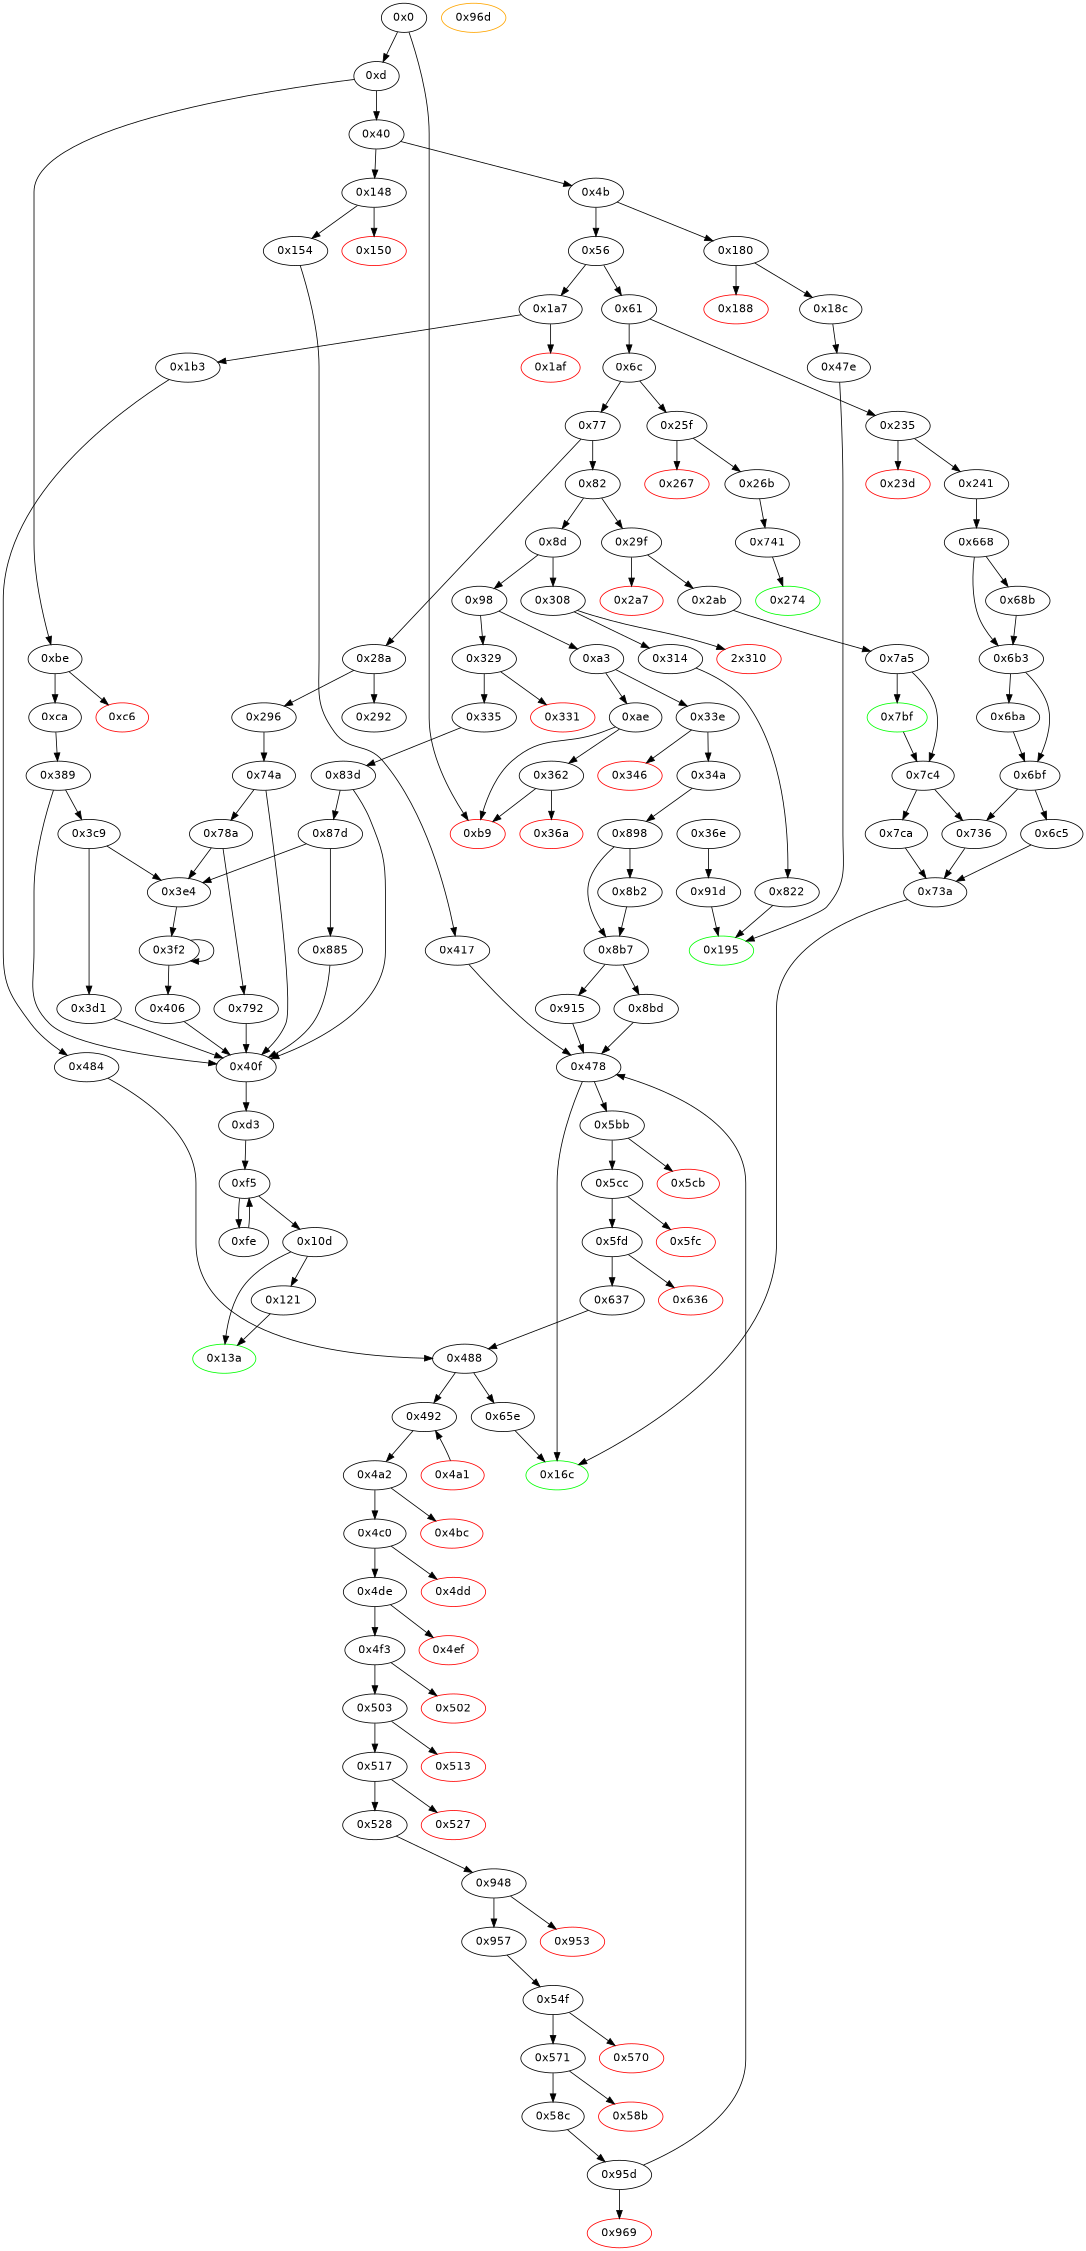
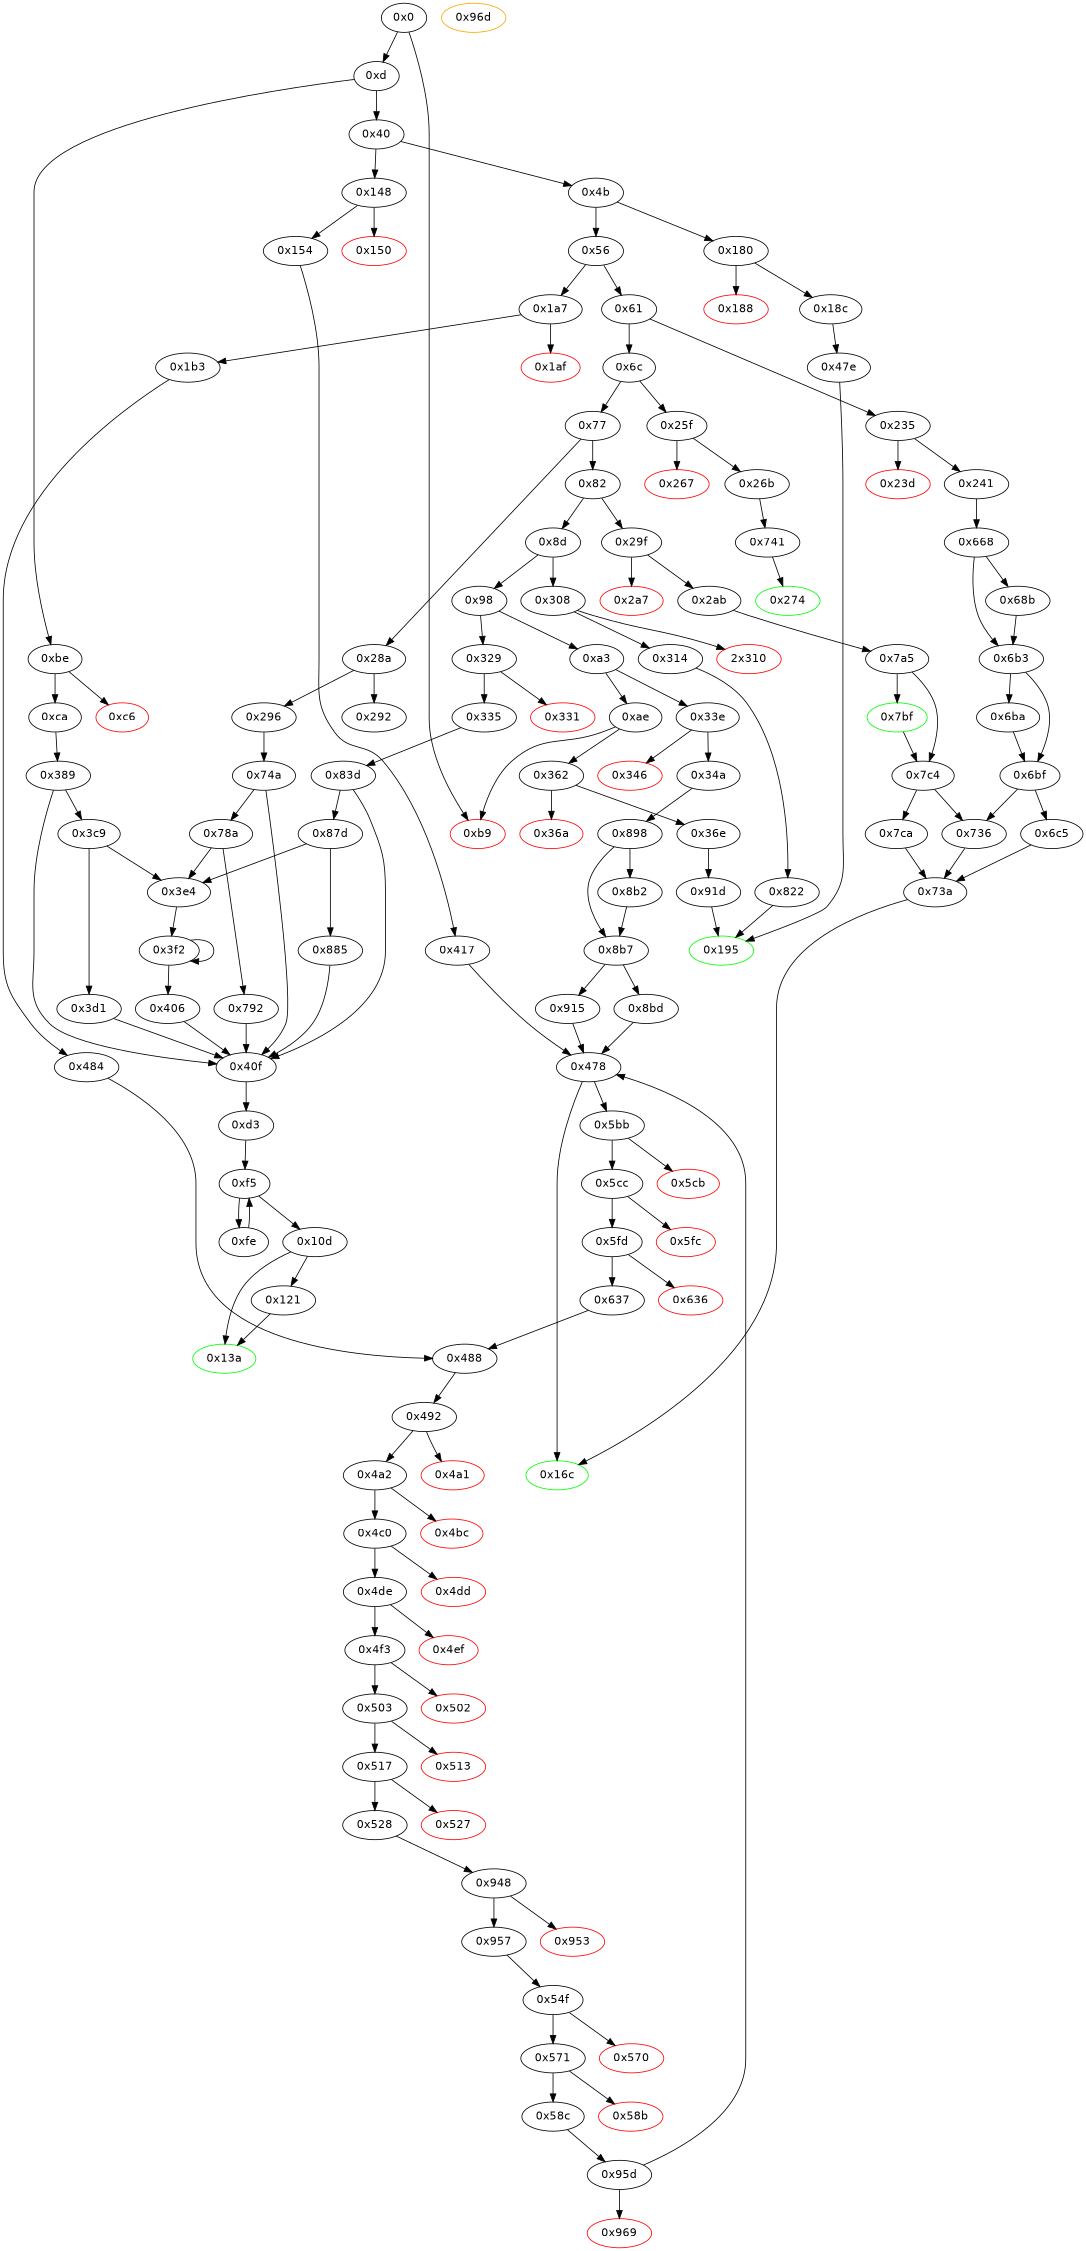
(518, 803) -> (626, 804)
(503, 1417) -> none
(445, 1449) -> (432, 1443)
